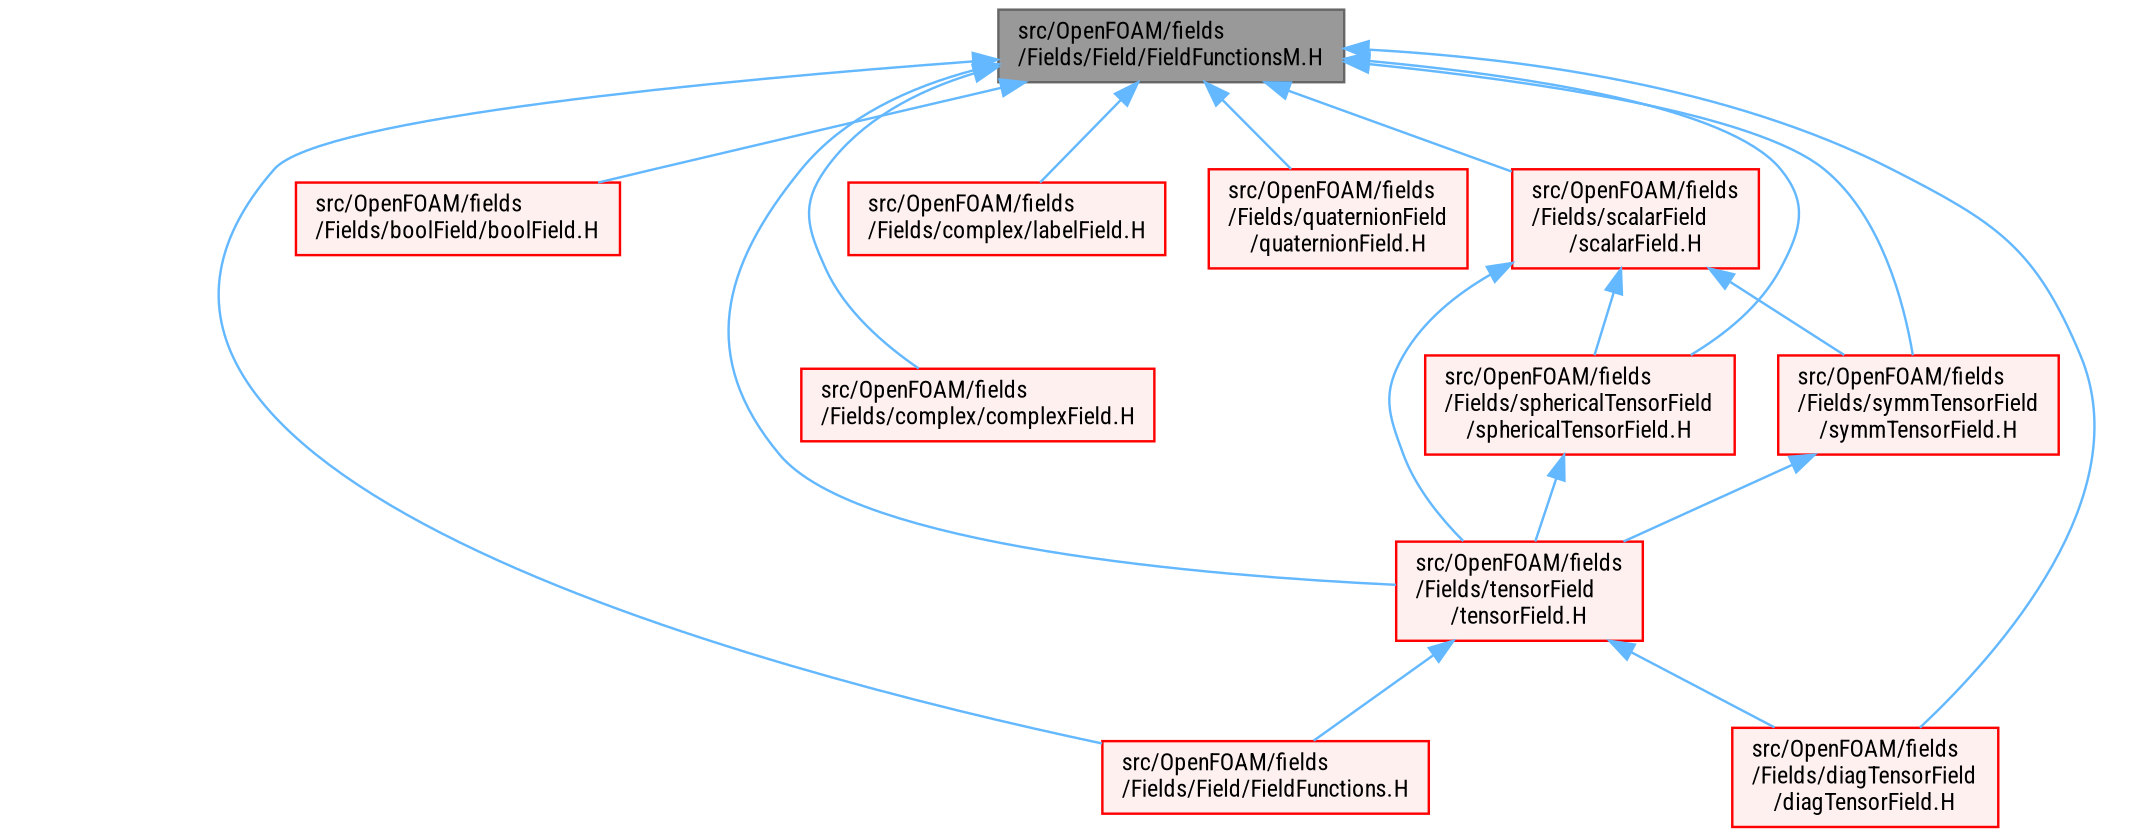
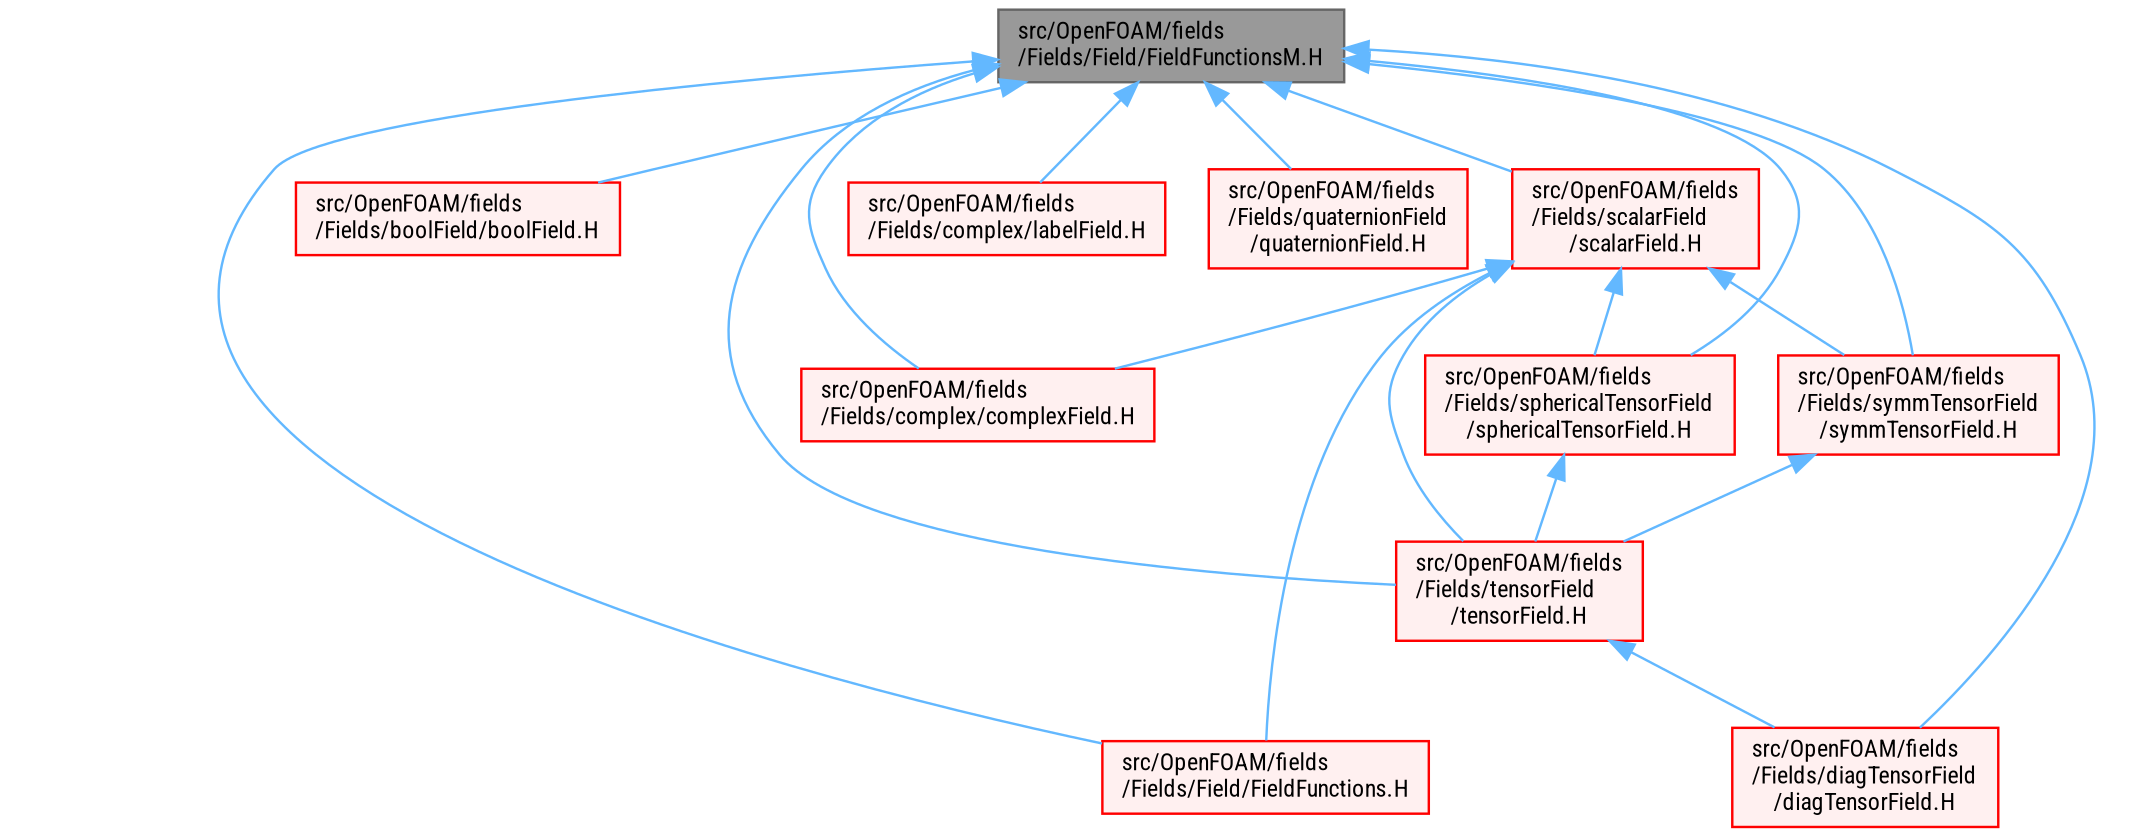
none -> (1302, 320)
(1373, 698) -> (1317, 474)
